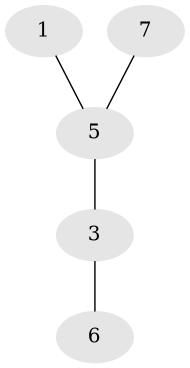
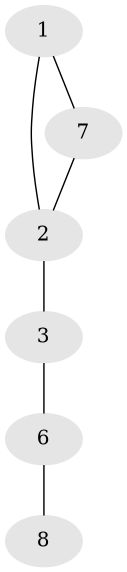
none -> (64, 82)
(95, 133) -> (44, 235)
none -> (44, 541)
